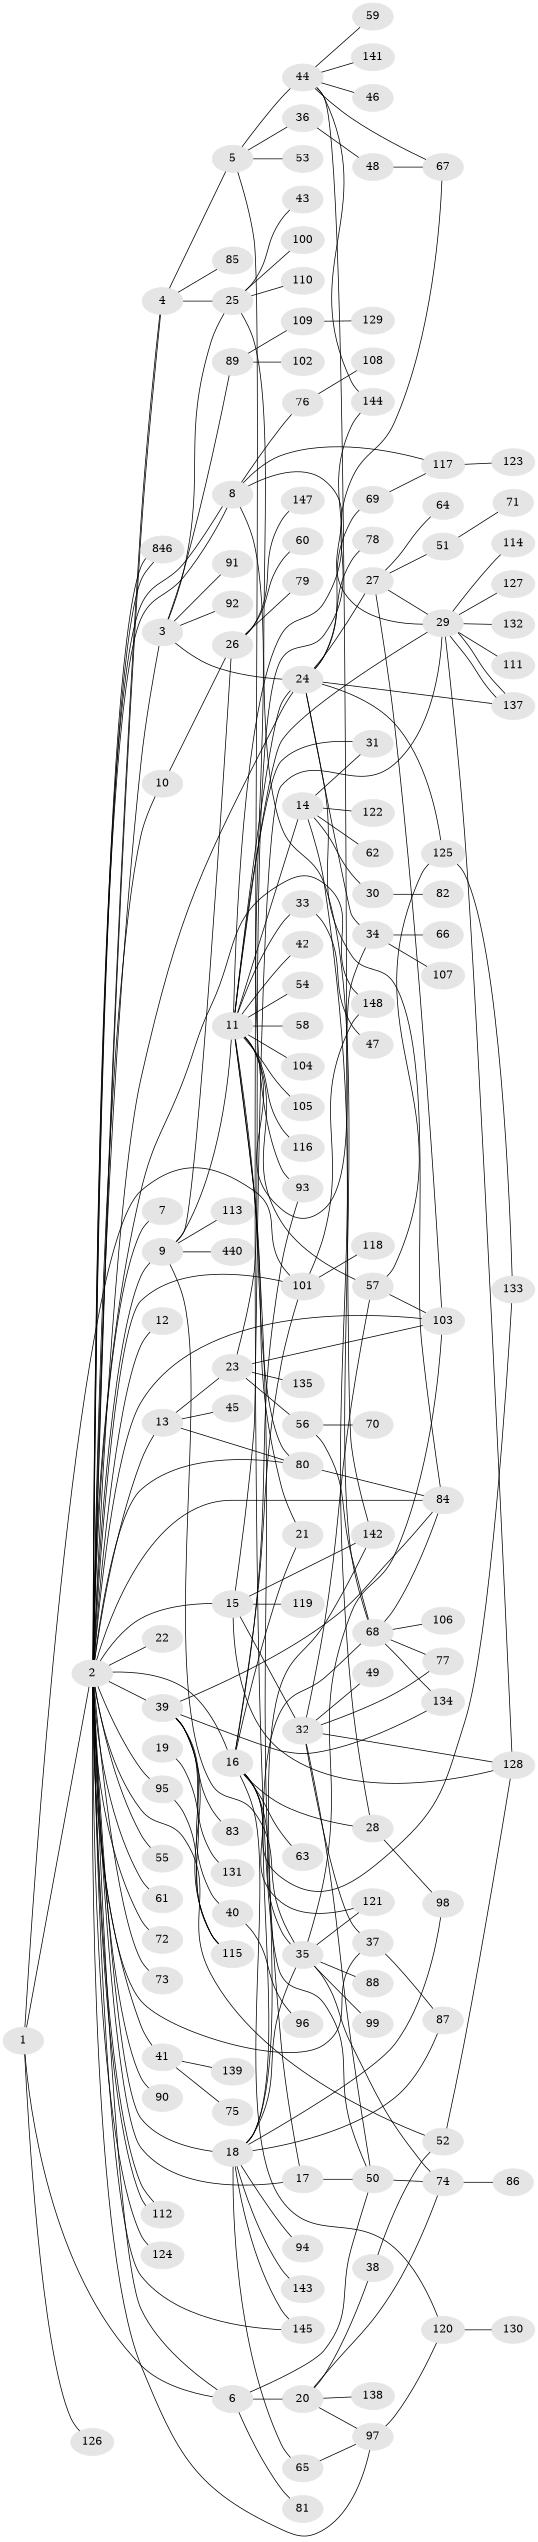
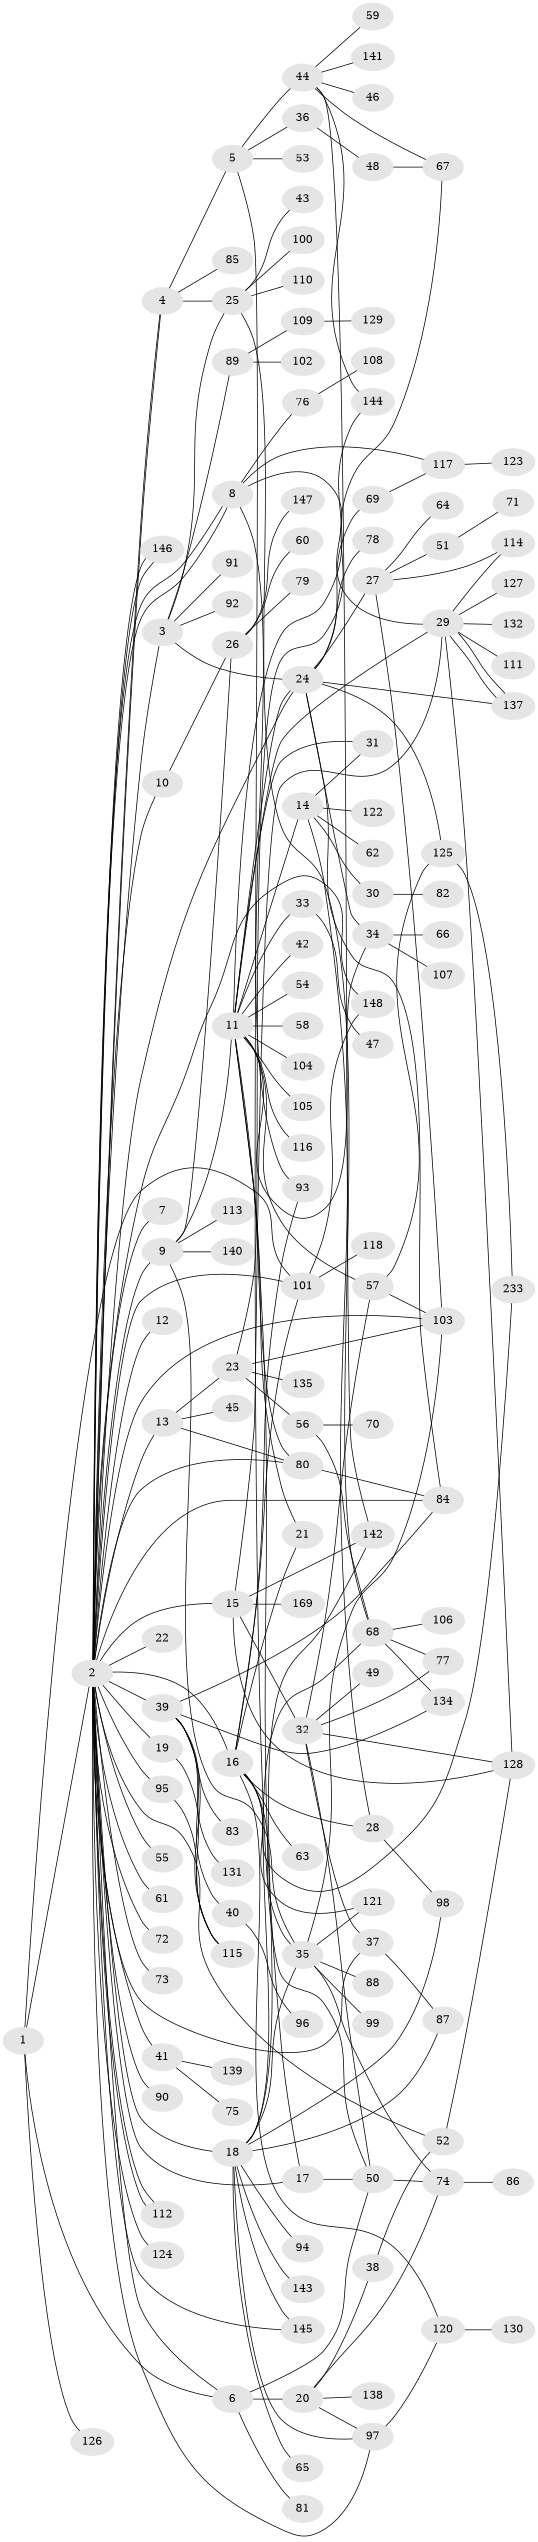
(162, 550) -> (162, 550)
(408, 602) -> (447, 572)
(233, 1252) -> (233, 1252)
(513, 1290) -> (513, 1290)
(415, 1570) -> none
(303, 1604) -> (303, 1604)
none -> (126, 1712)
(338, 2453) -> (272, 2406)
